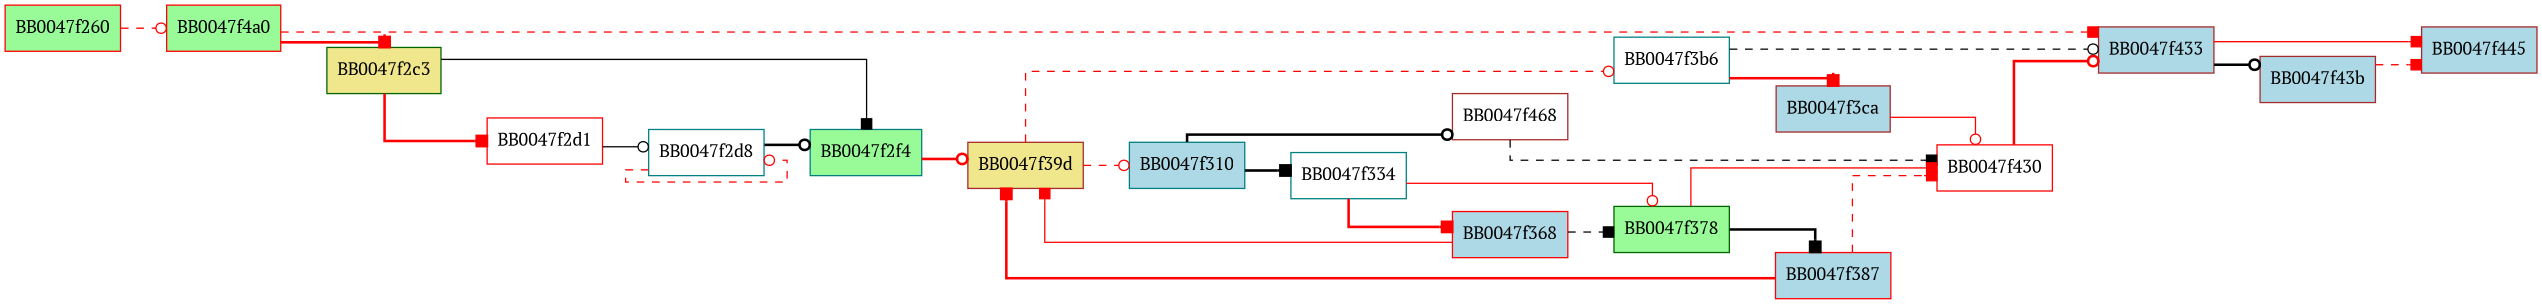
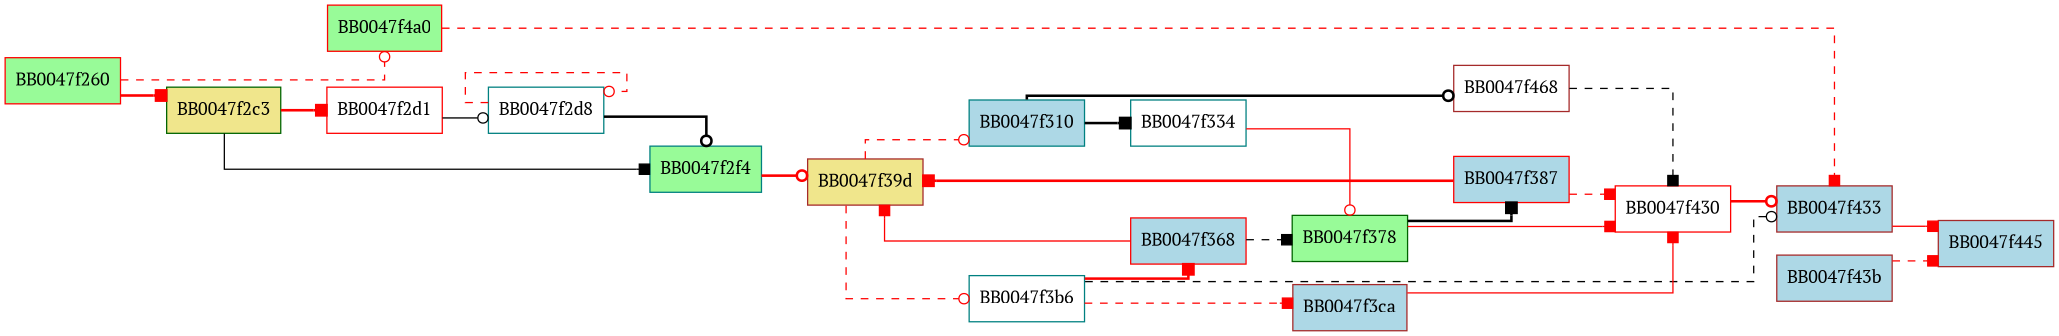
(333, 42) -> (137, 96)
(2232, 65) -> none
(1782, 78) -> (1182, 303)
(1941, 117) -> (1564, 293)
(1380, 227) -> (1137, 279)
